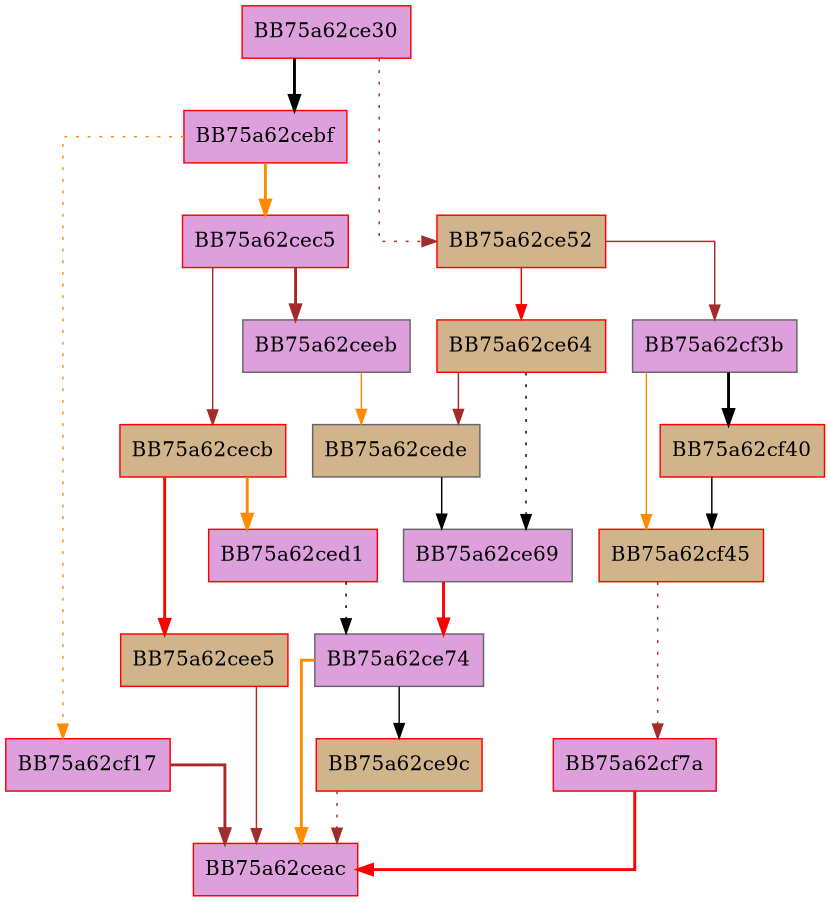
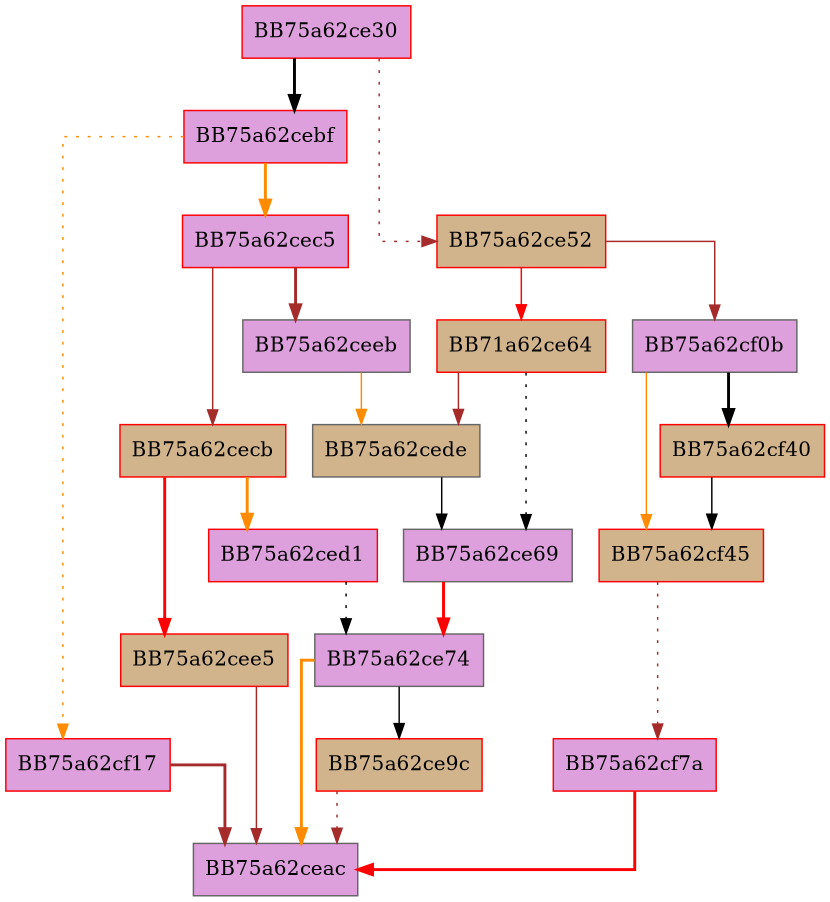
(521, 346) -> (521, 346)
(715, 346) -> (715, 346)
(276, 870) -> (276, 870)
